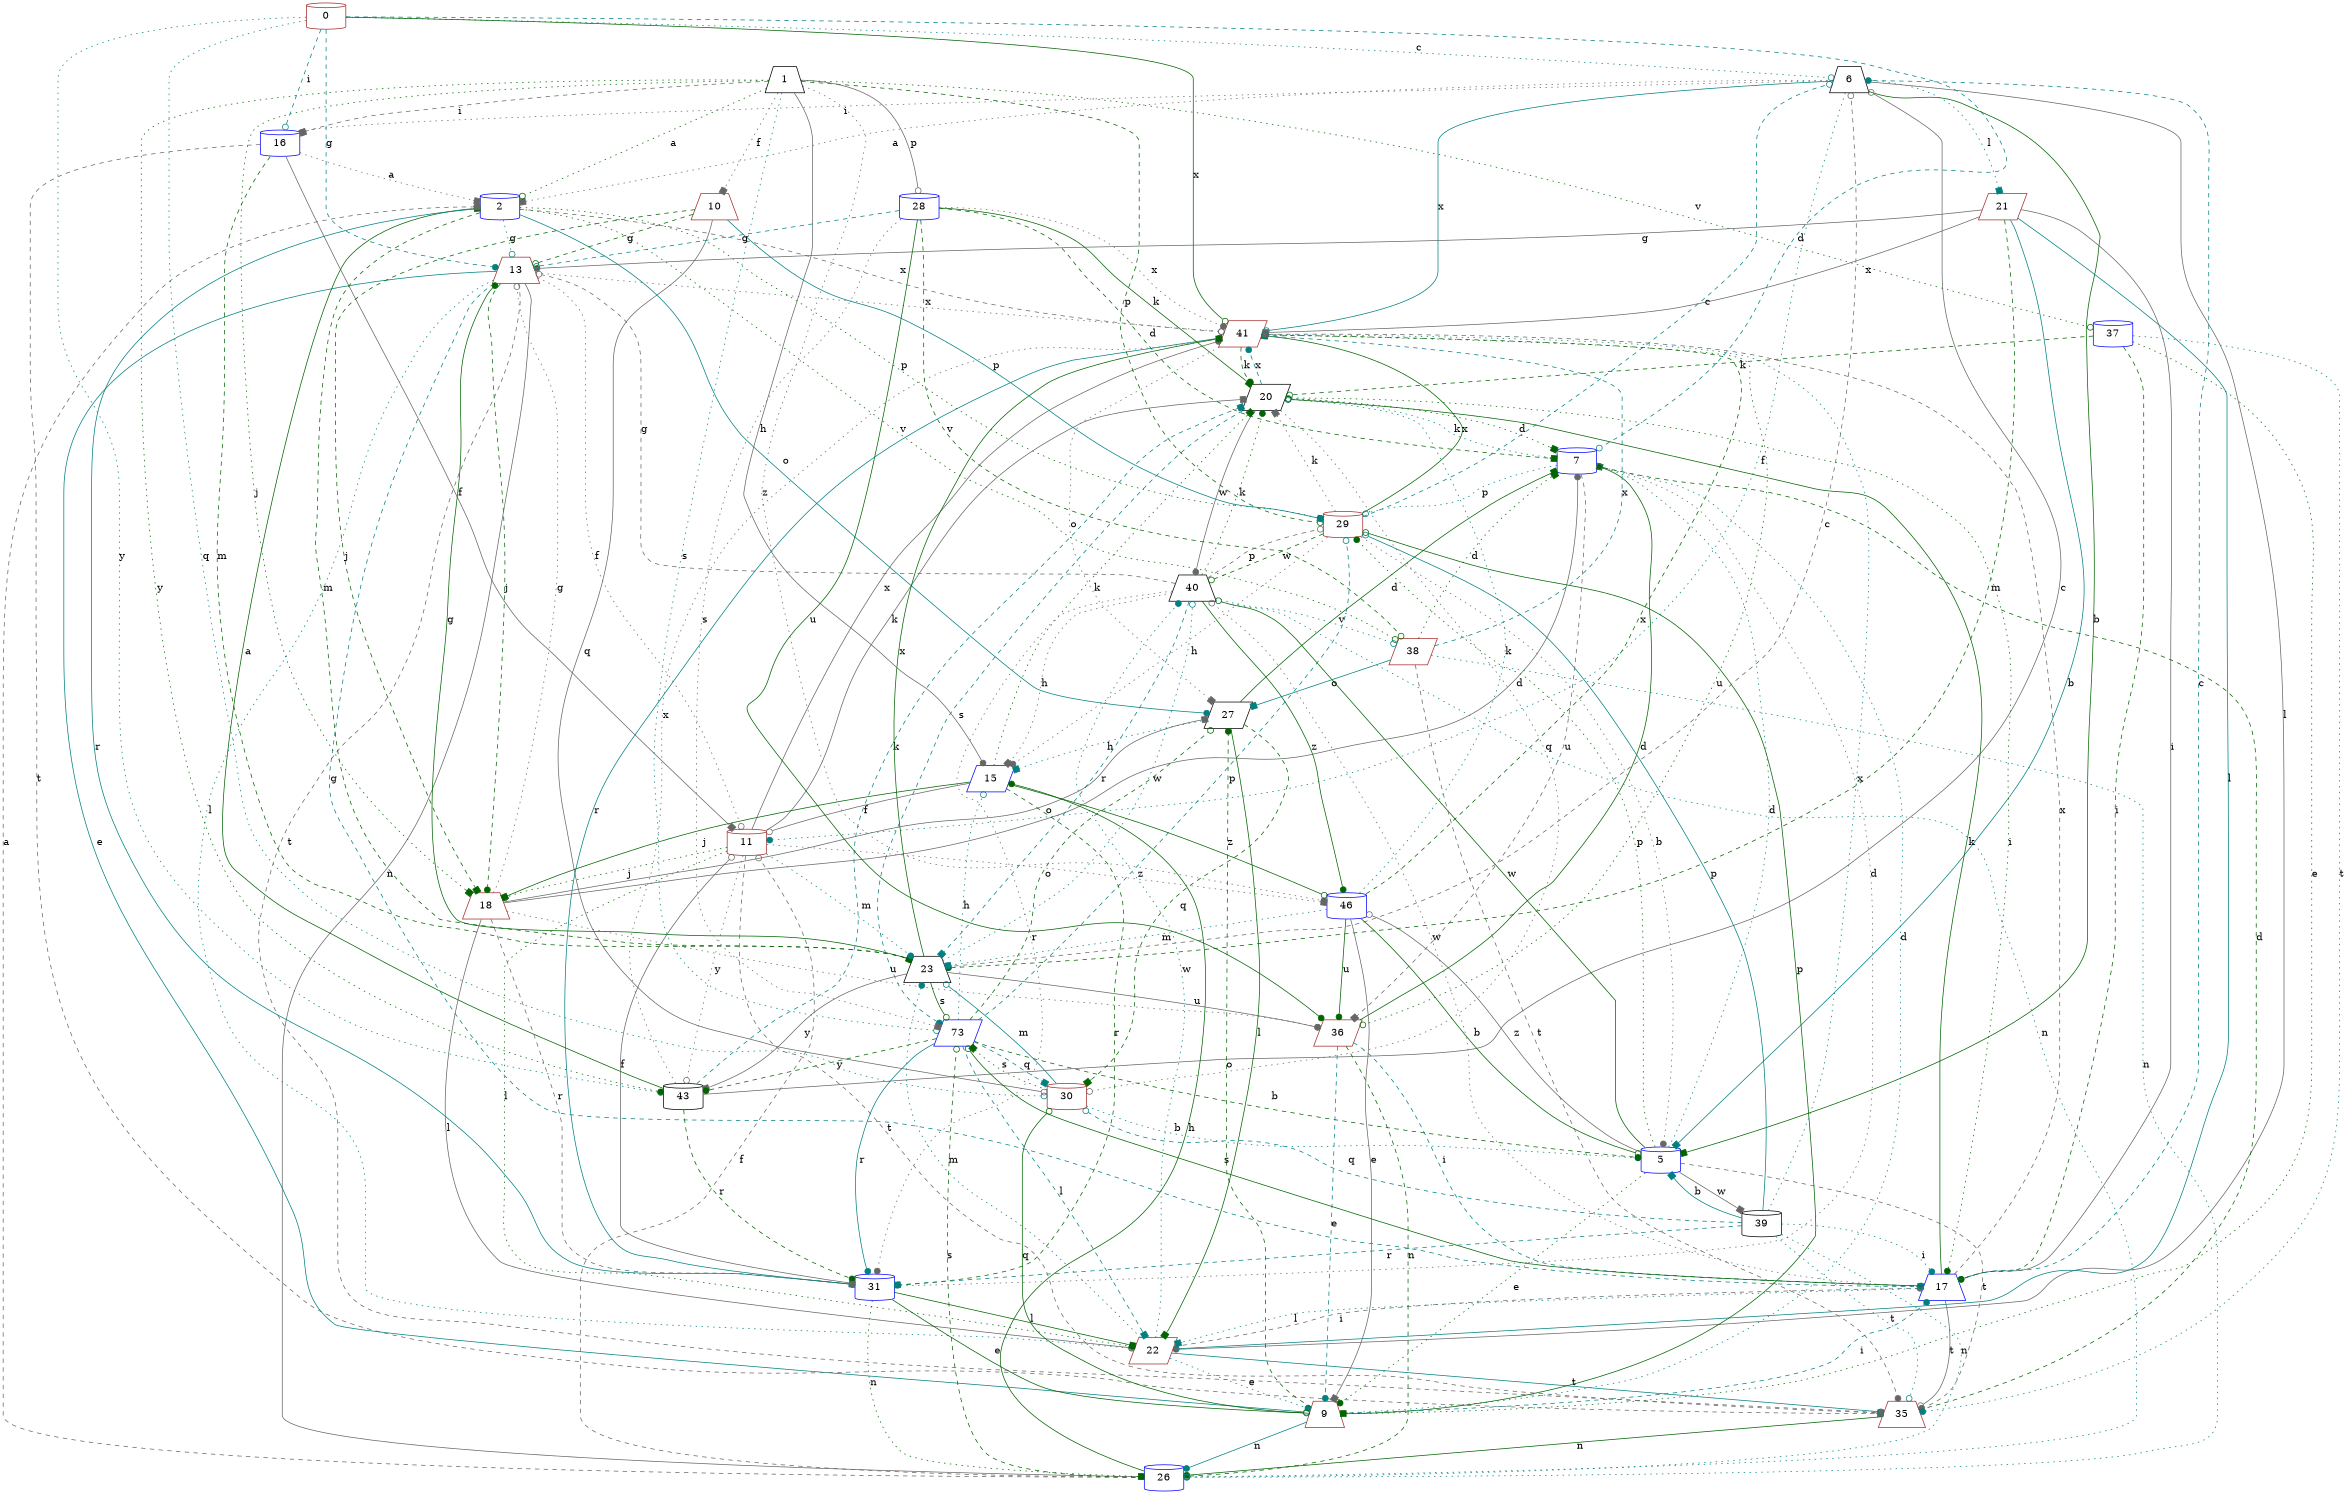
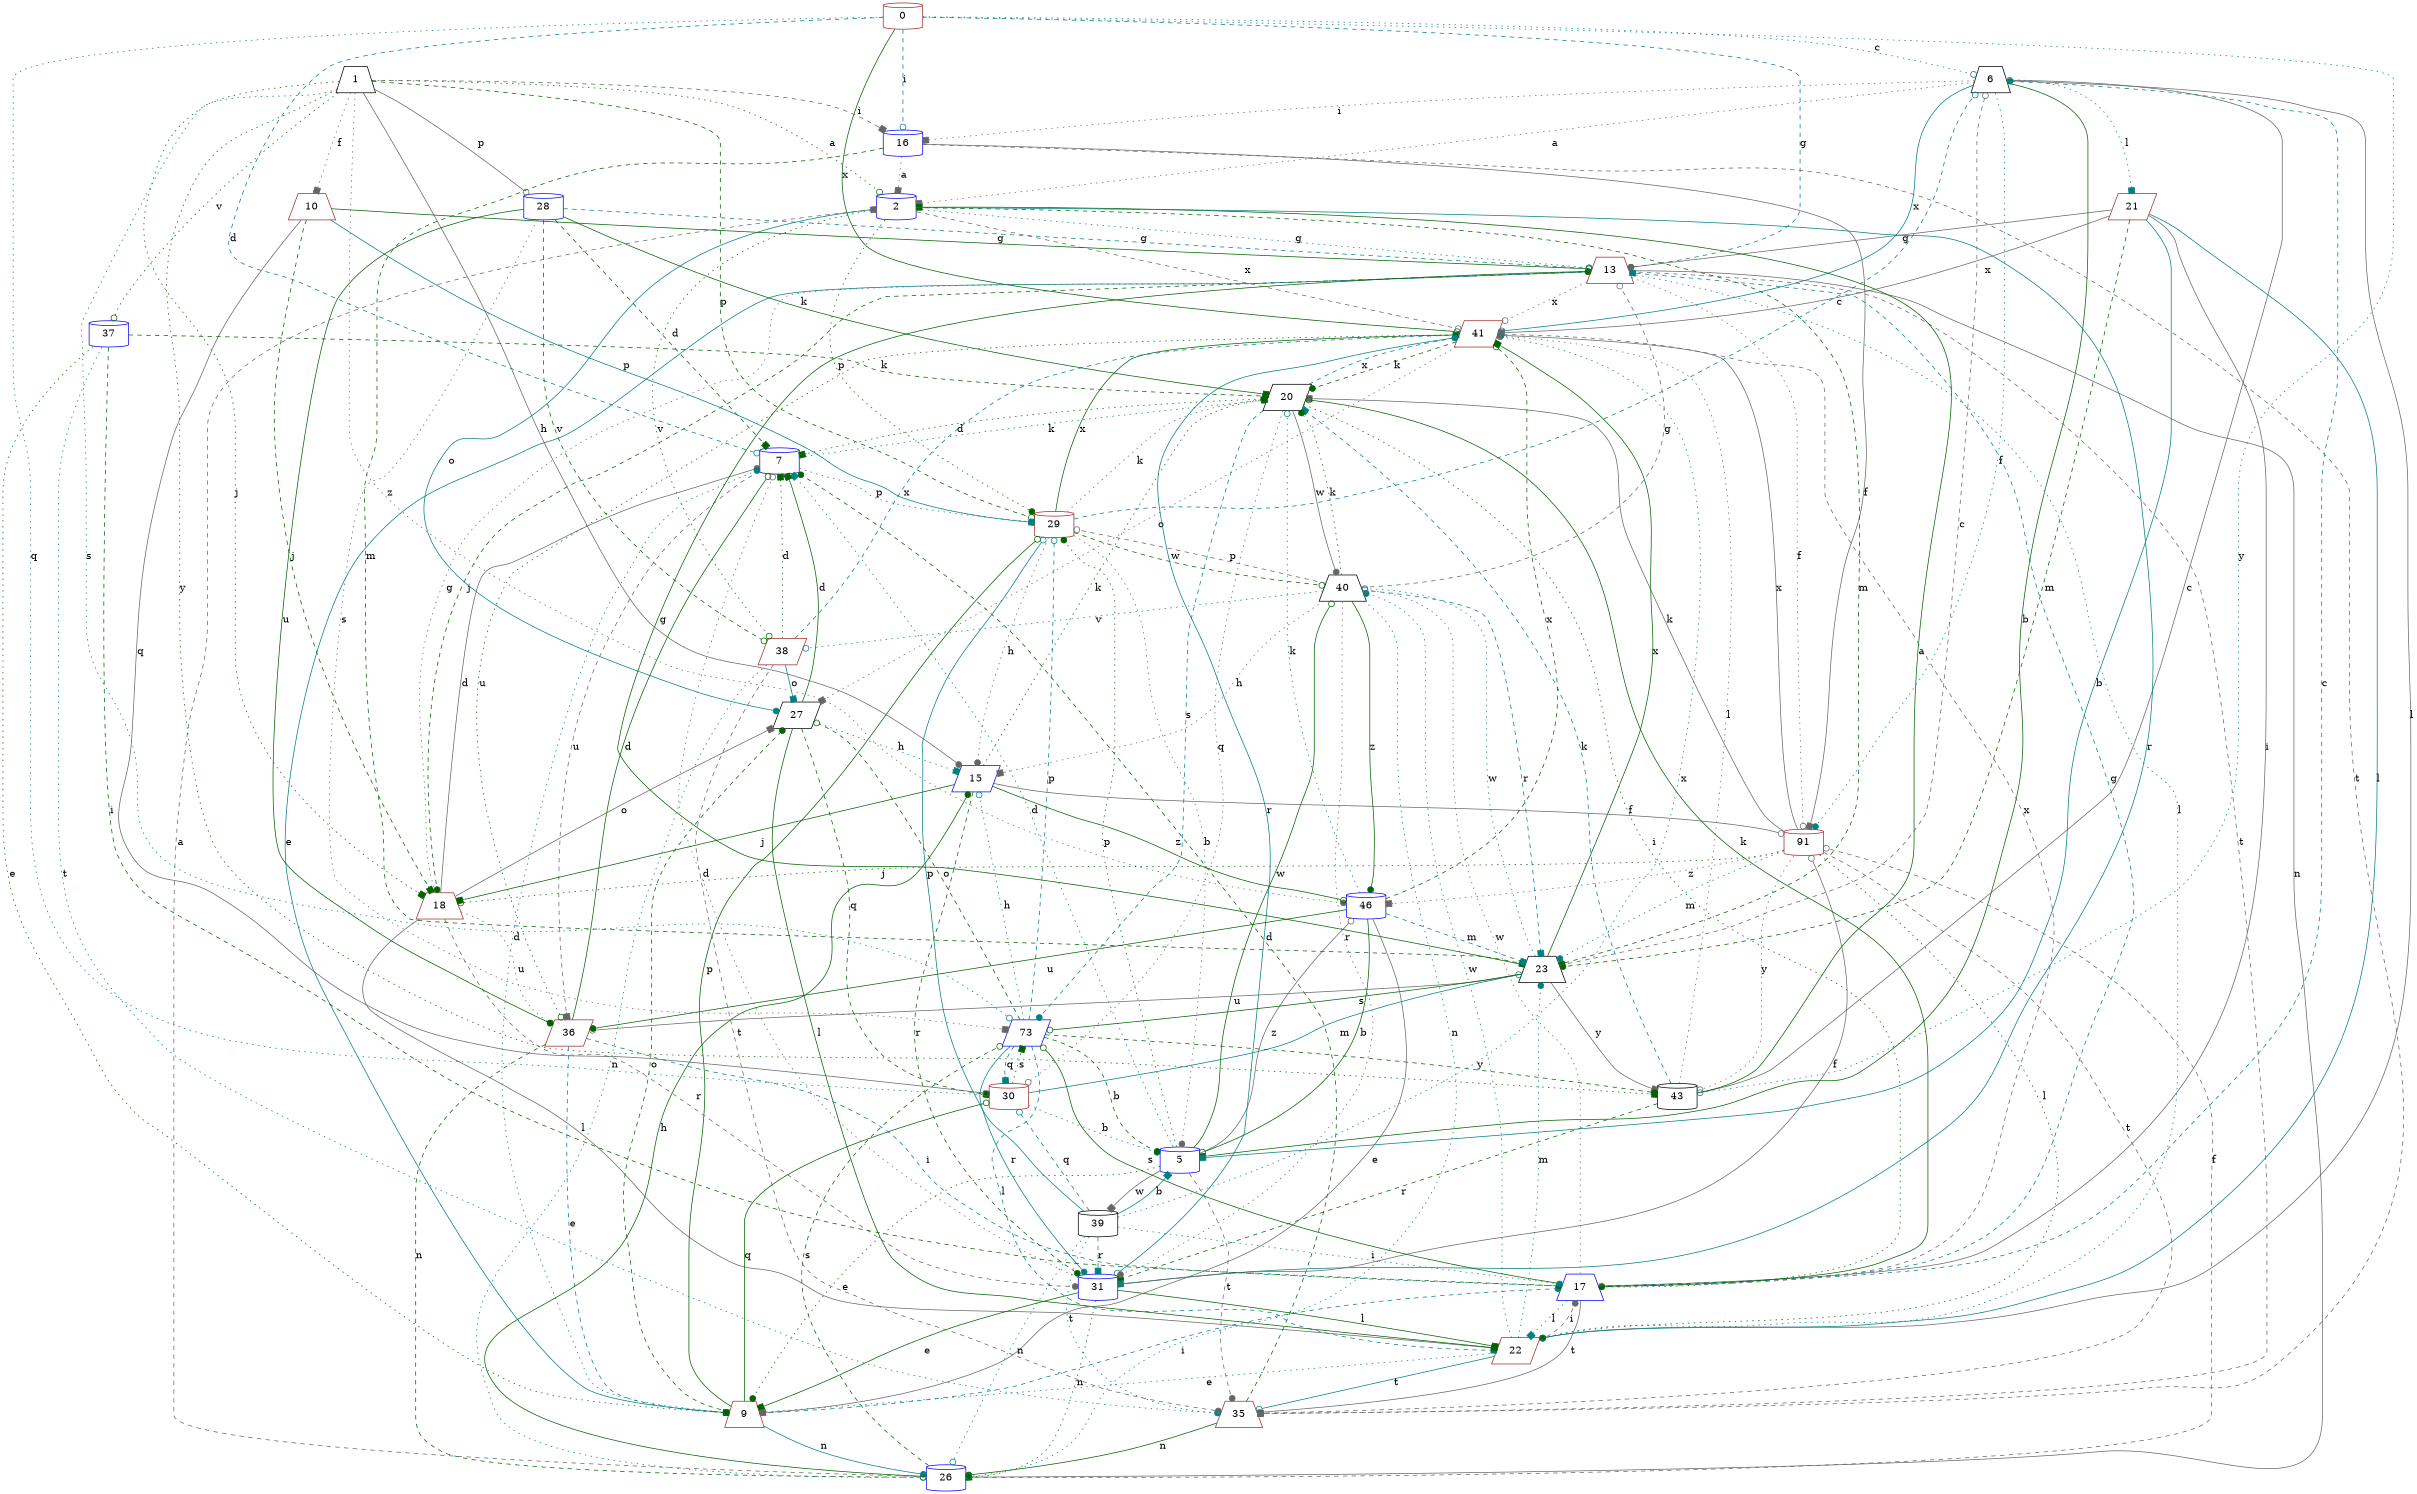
(1093, 235) -> none
(616, 238) -> (958, 242)
(144, 441) -> (482, 1026)
(666, 715) -> (1729, 715)
(747, 842) -> (1804, 842)
(1140, 937) -> (1449, 936)
(774, 1120) -> (2131, 875)
(1033, 1383) -> (918, 1340)
